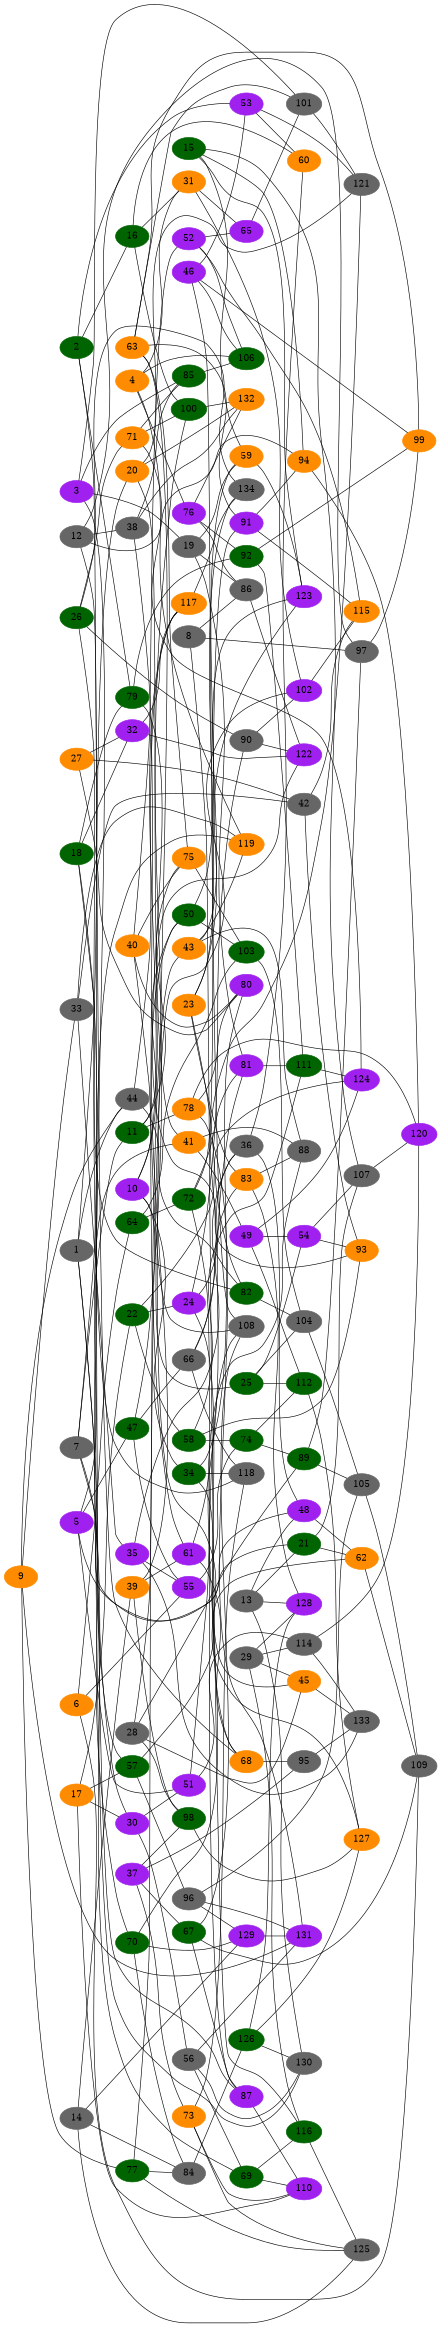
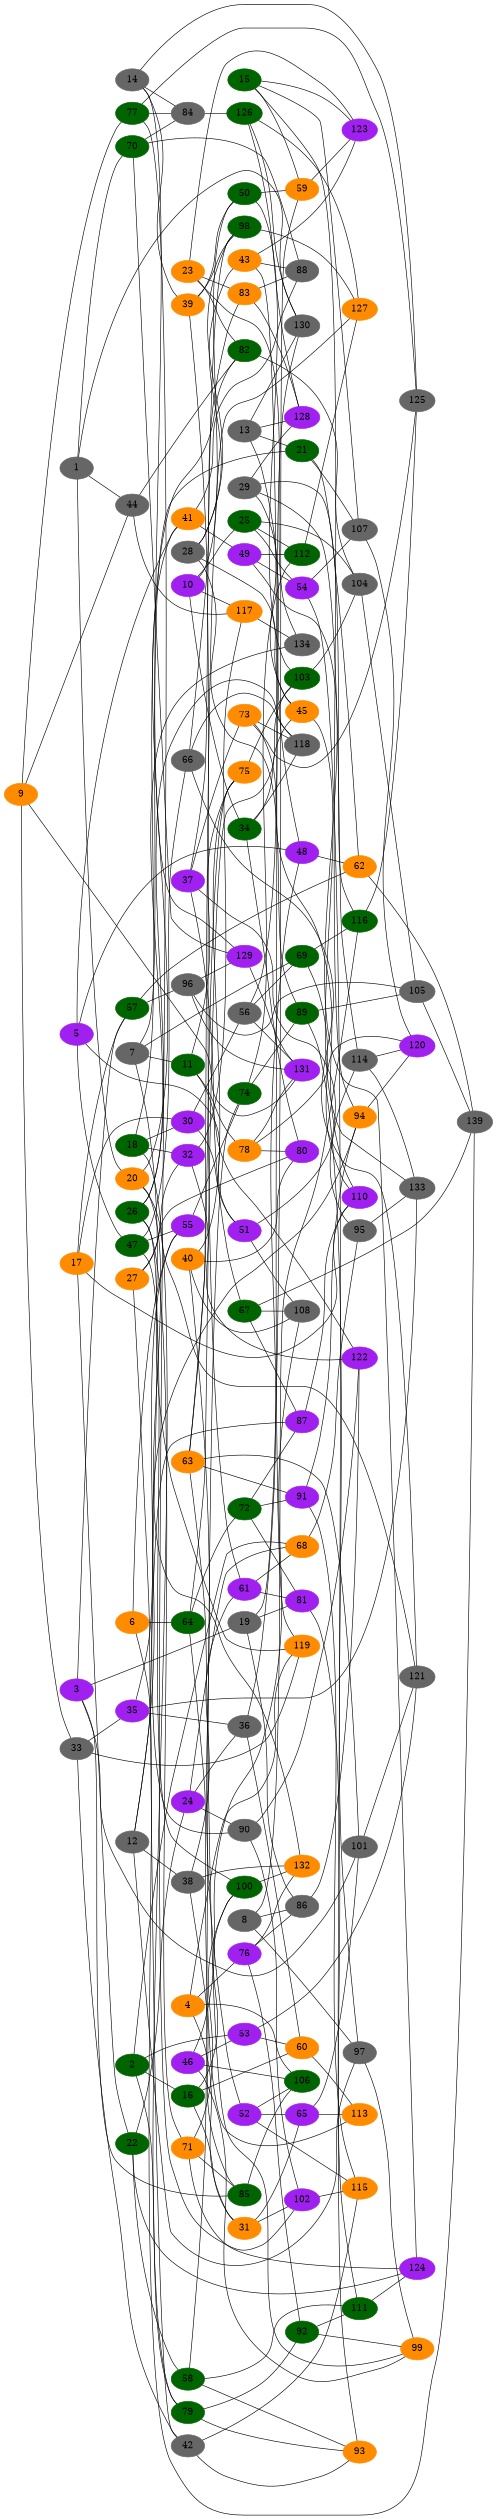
(419, 1766) -> (475, 1122)
none -> (360, 2115)
